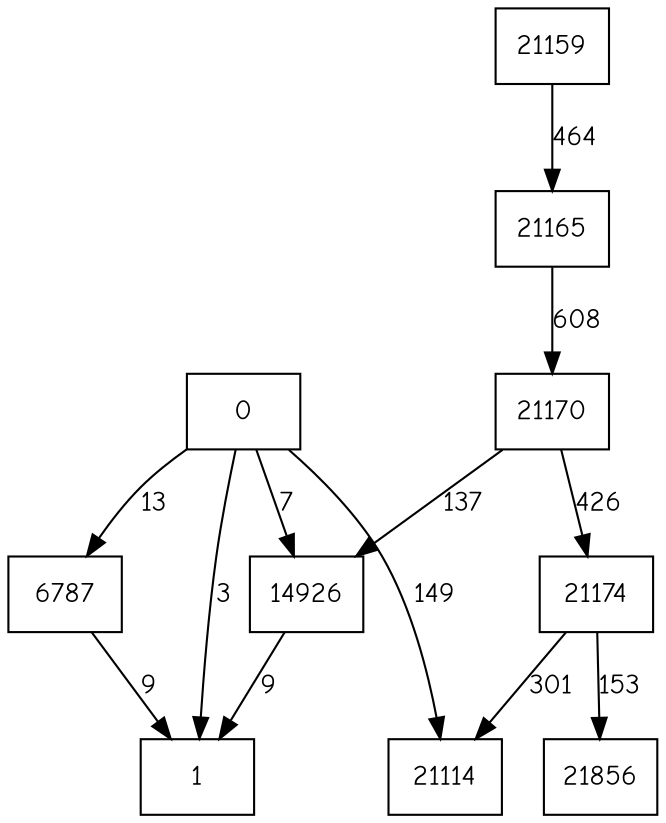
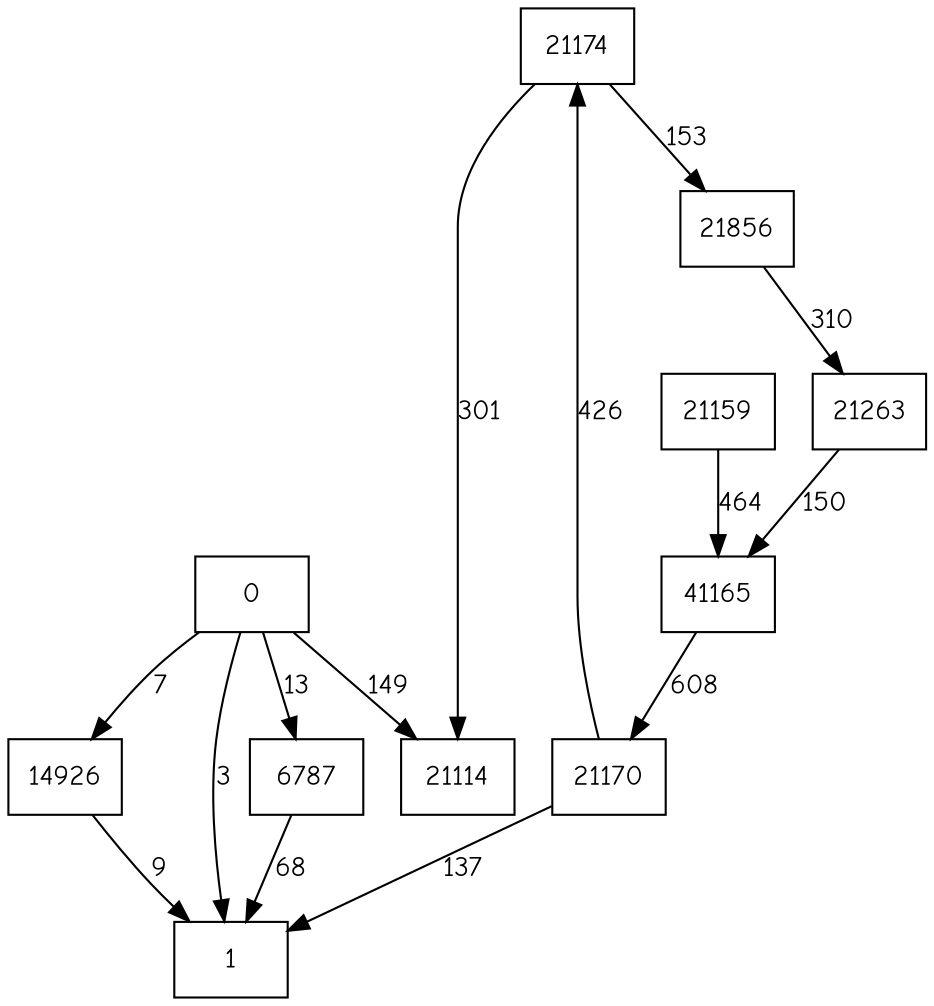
(552, 229) -> (718, 594)
none -> (869, 412)
(438, 497) -> (429, 864)
(149, 686) -> (292, 868)
